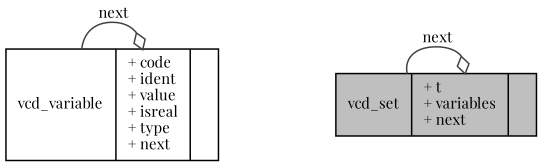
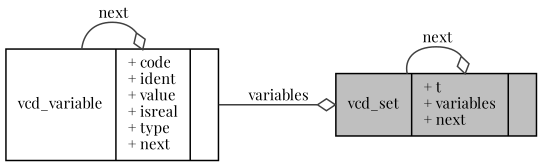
none -> (268, 105)
